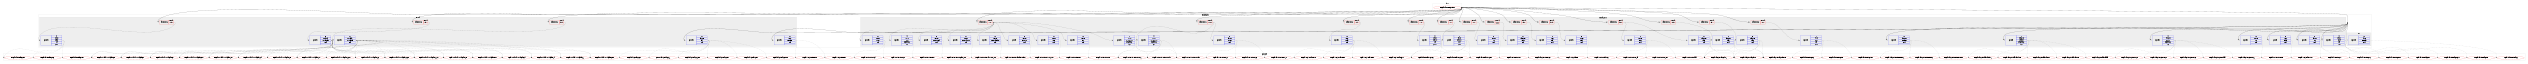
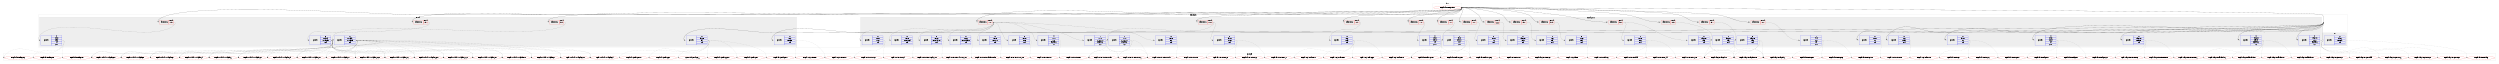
(2100, 58) -> none
